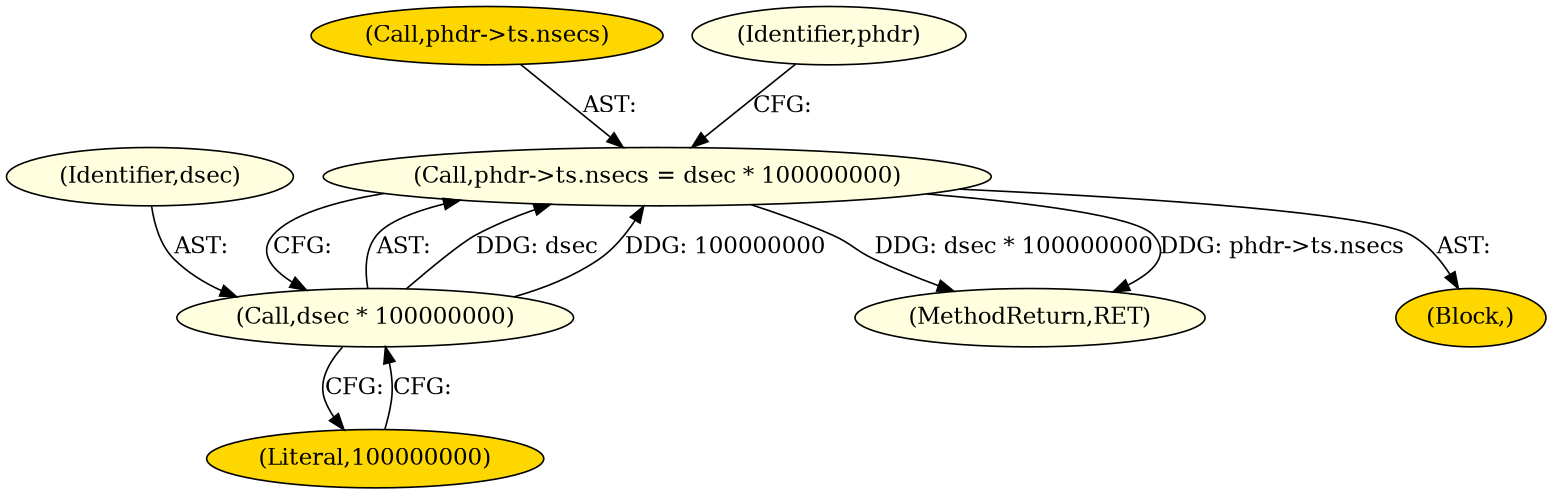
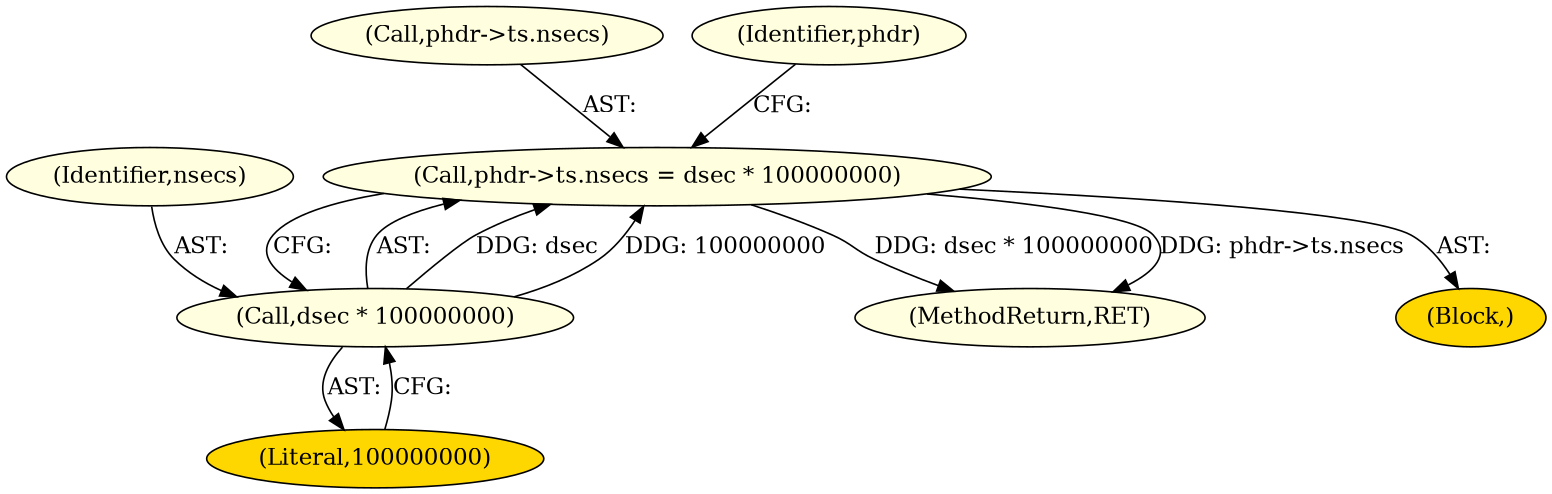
(487, 36) -> (487, 36)
(150, 177) -> (150, 177)
(358, 388) -> (358, 388)
